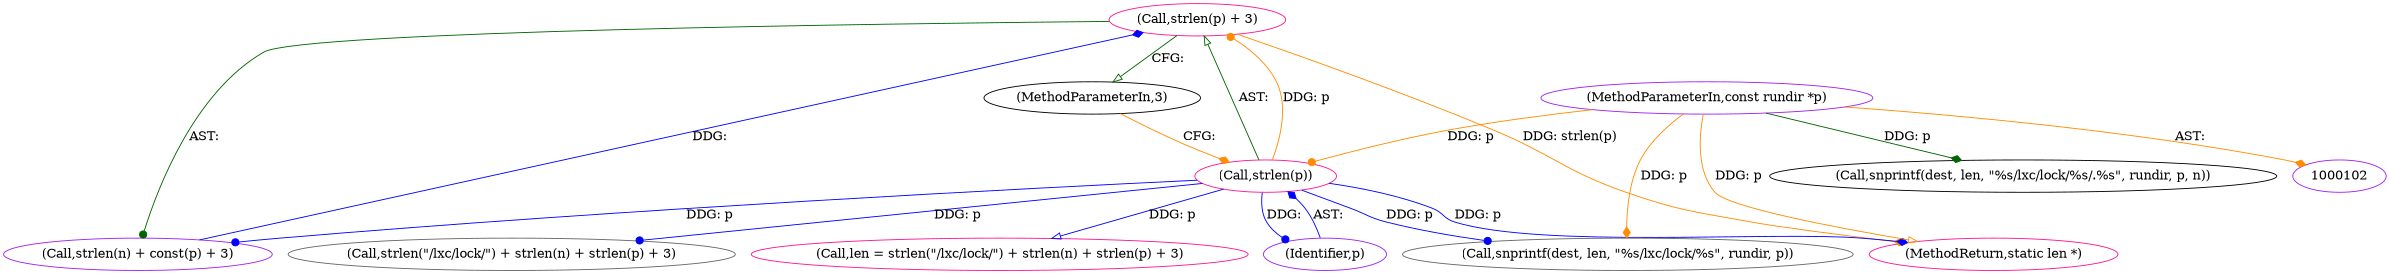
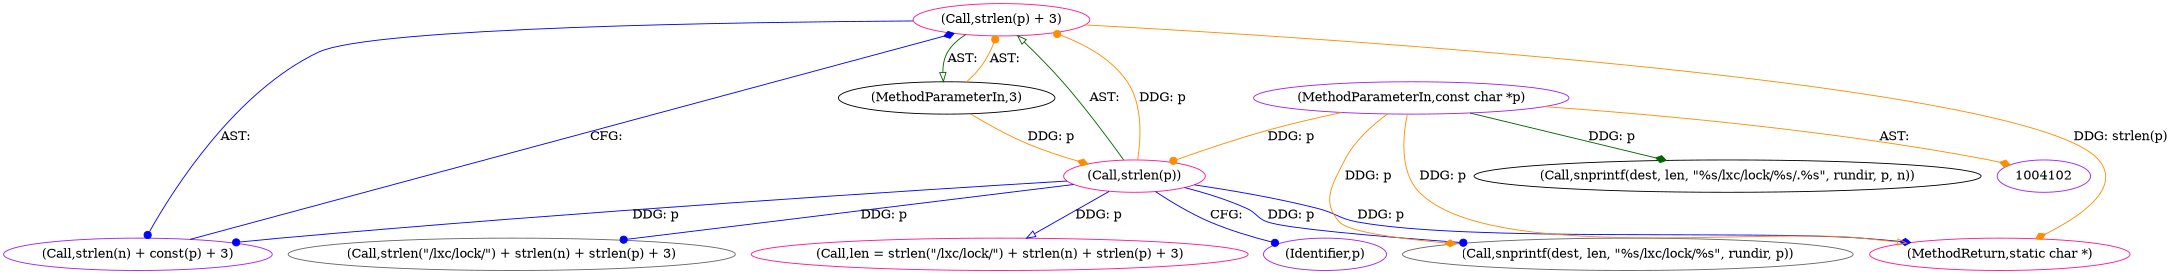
(576, 31) -> (490, 31)
(1170, 59) -> (965, 59)
none -> (983, 64)
(1707, 98) -> (1411, 98)
(712, 137) -> (608, 137)
(1201, 137) -> (1051, 137)
(2340, 176) -> (2044, 176)
(1286, 215) -> (1228, 215)
(1311, 217) -> none
(1994, 254) -> (2000, 254)
